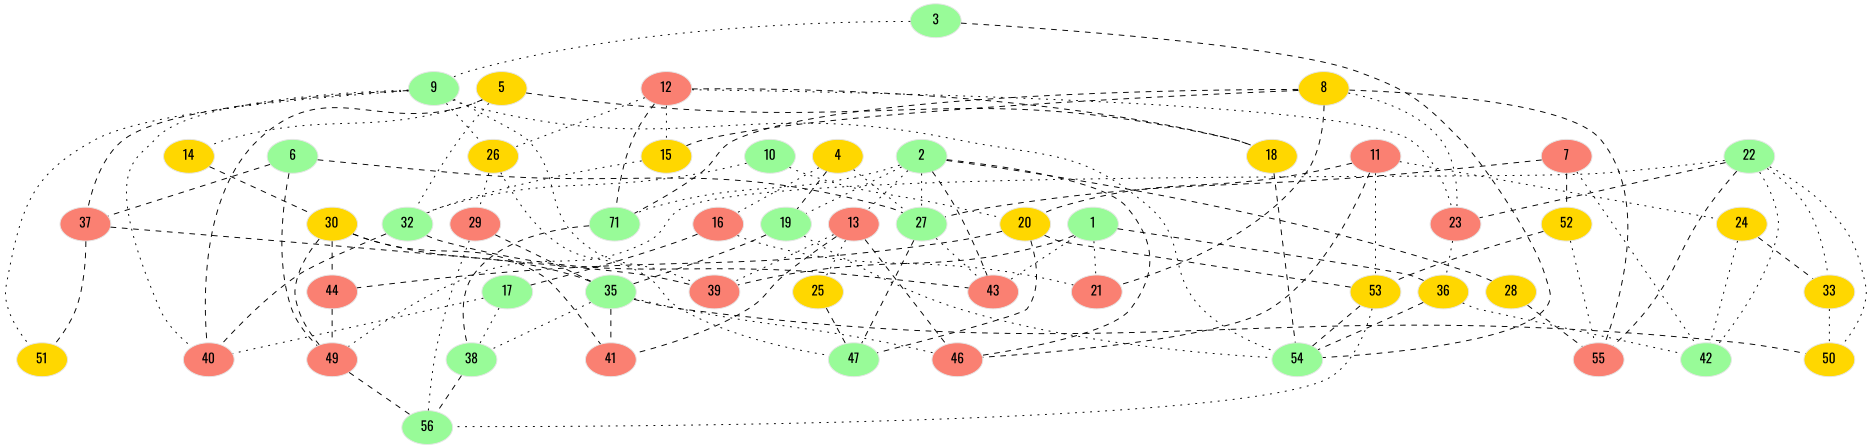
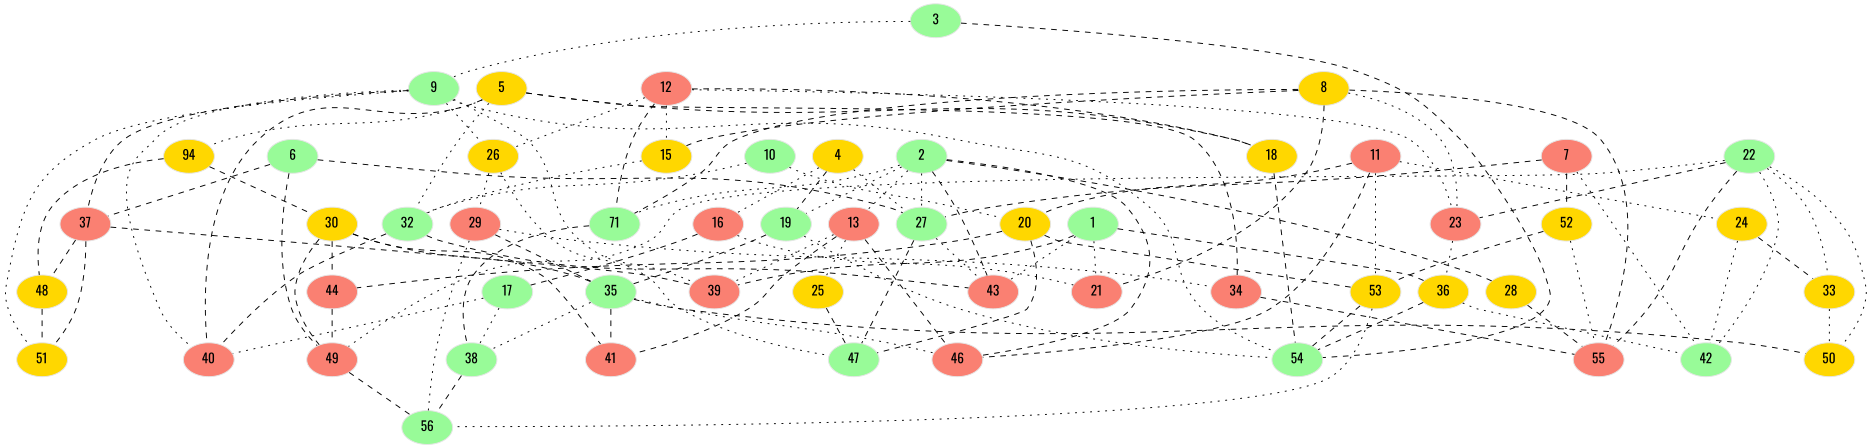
(189, 156) -> (189, 156)
none -> (42, 292)
none -> (1236, 292)
